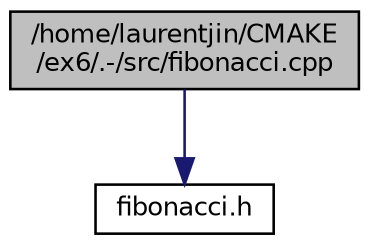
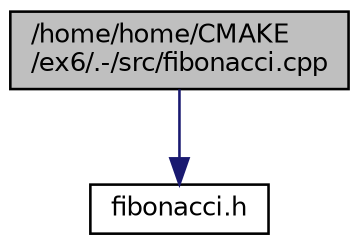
(185, 50) -> (179, 50)
